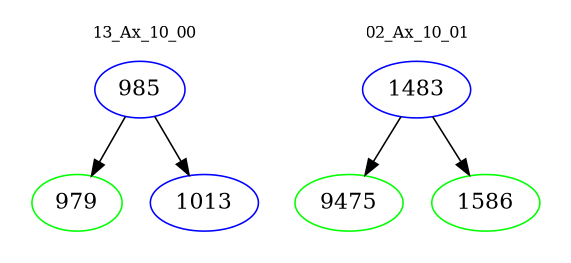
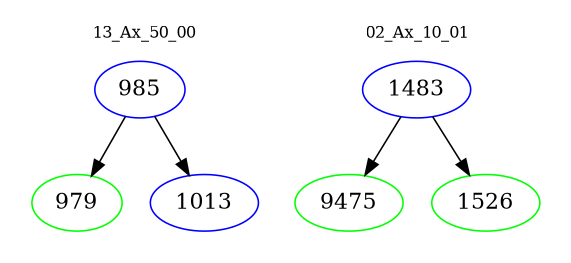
(145, 34) -> (145, 34)
(486, 203) -> (486, 203)
